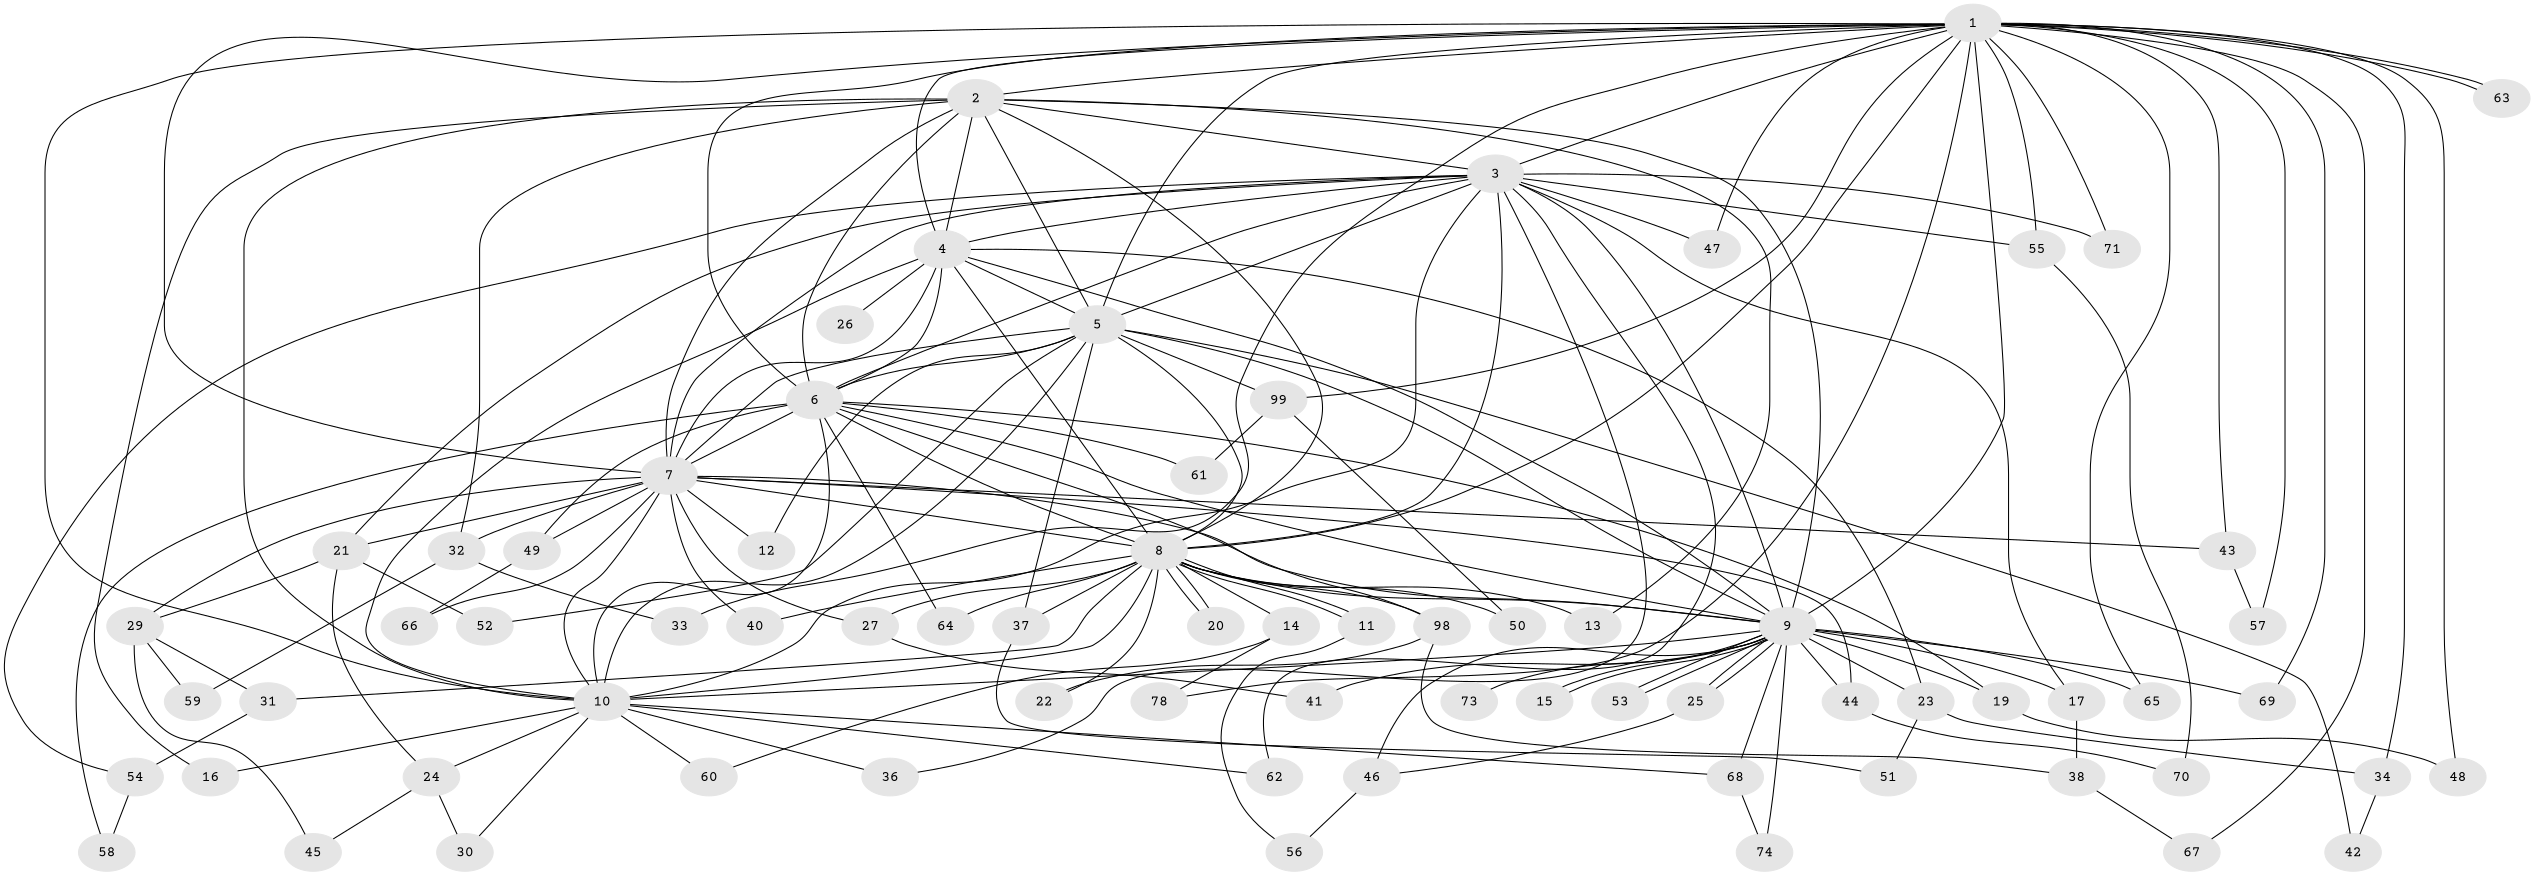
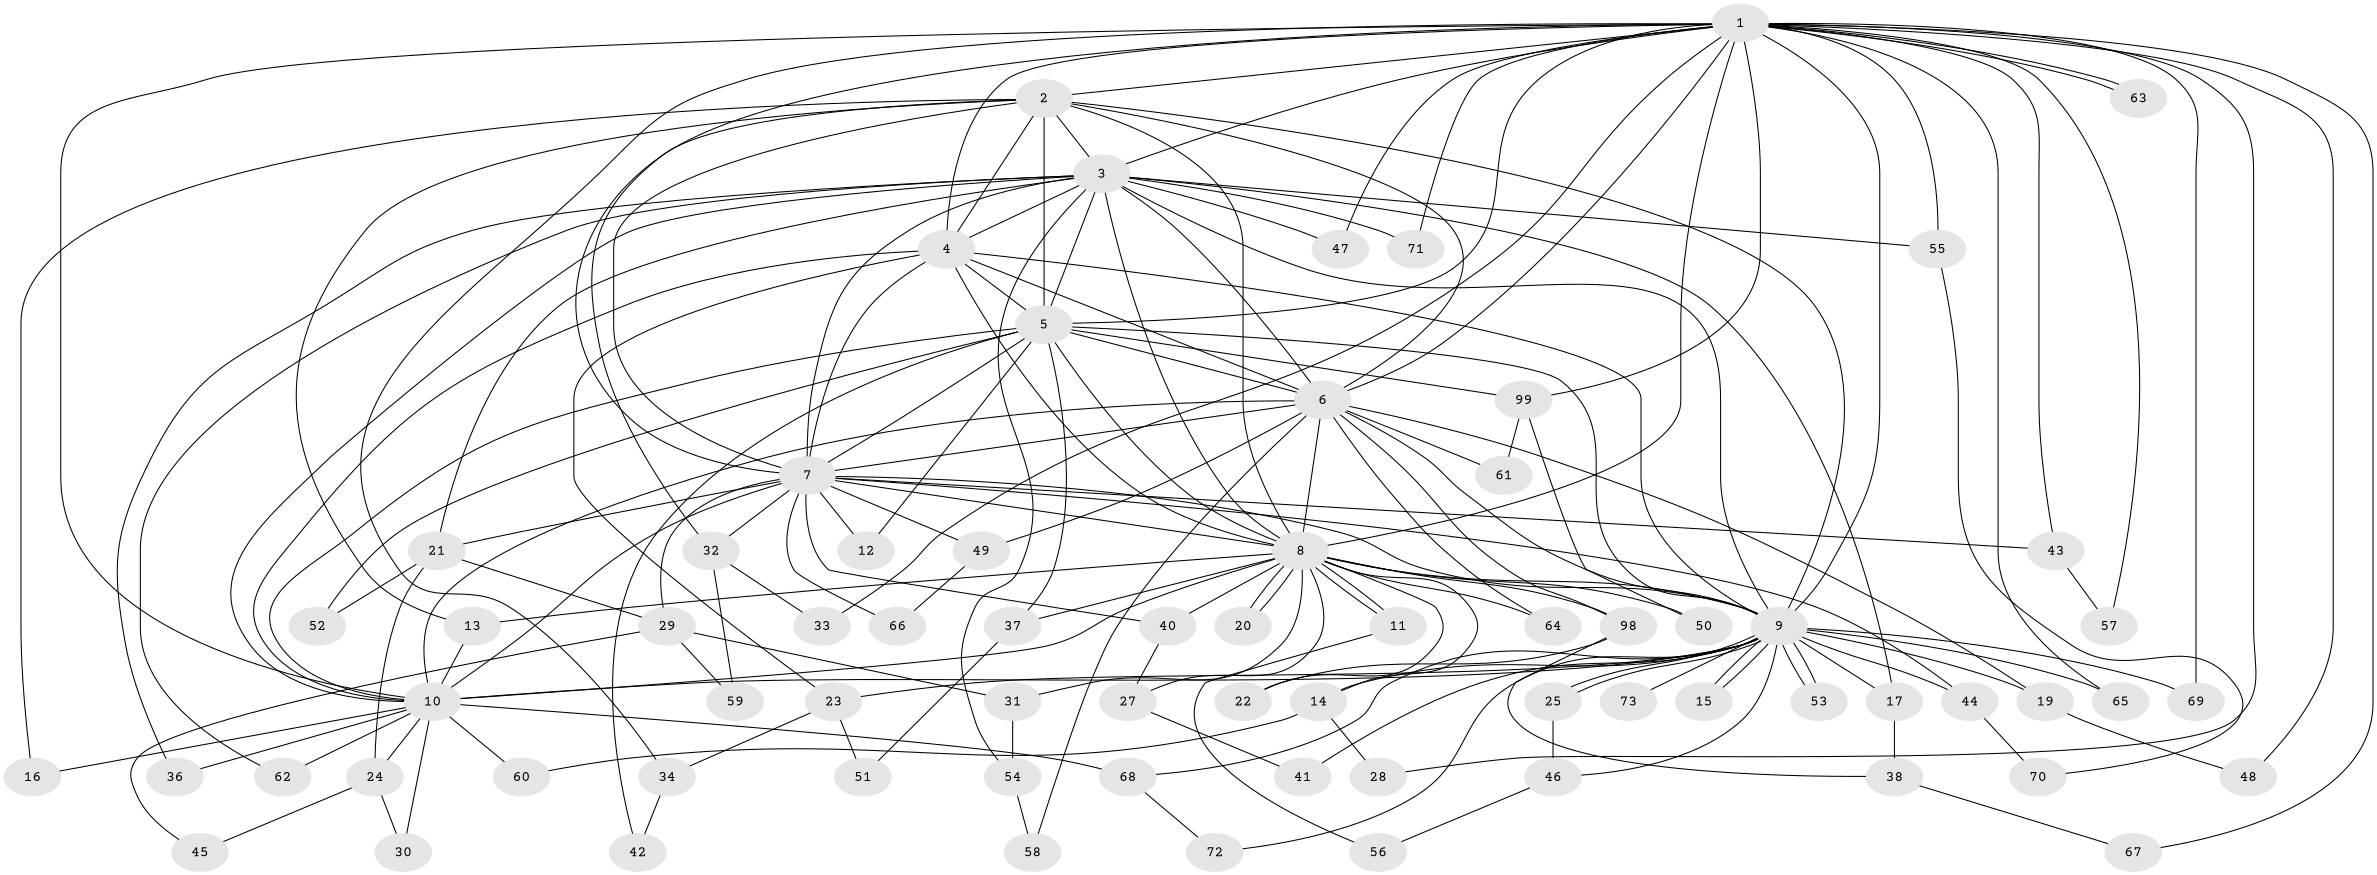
(262, 212) -> (455, 660)
(845, 325) -> none
(733, 573) -> (1148, 664)
none -> (1549, 665)
(1159, 702) -> (1378, 777)
(1765, 852) -> (1215, 852)
